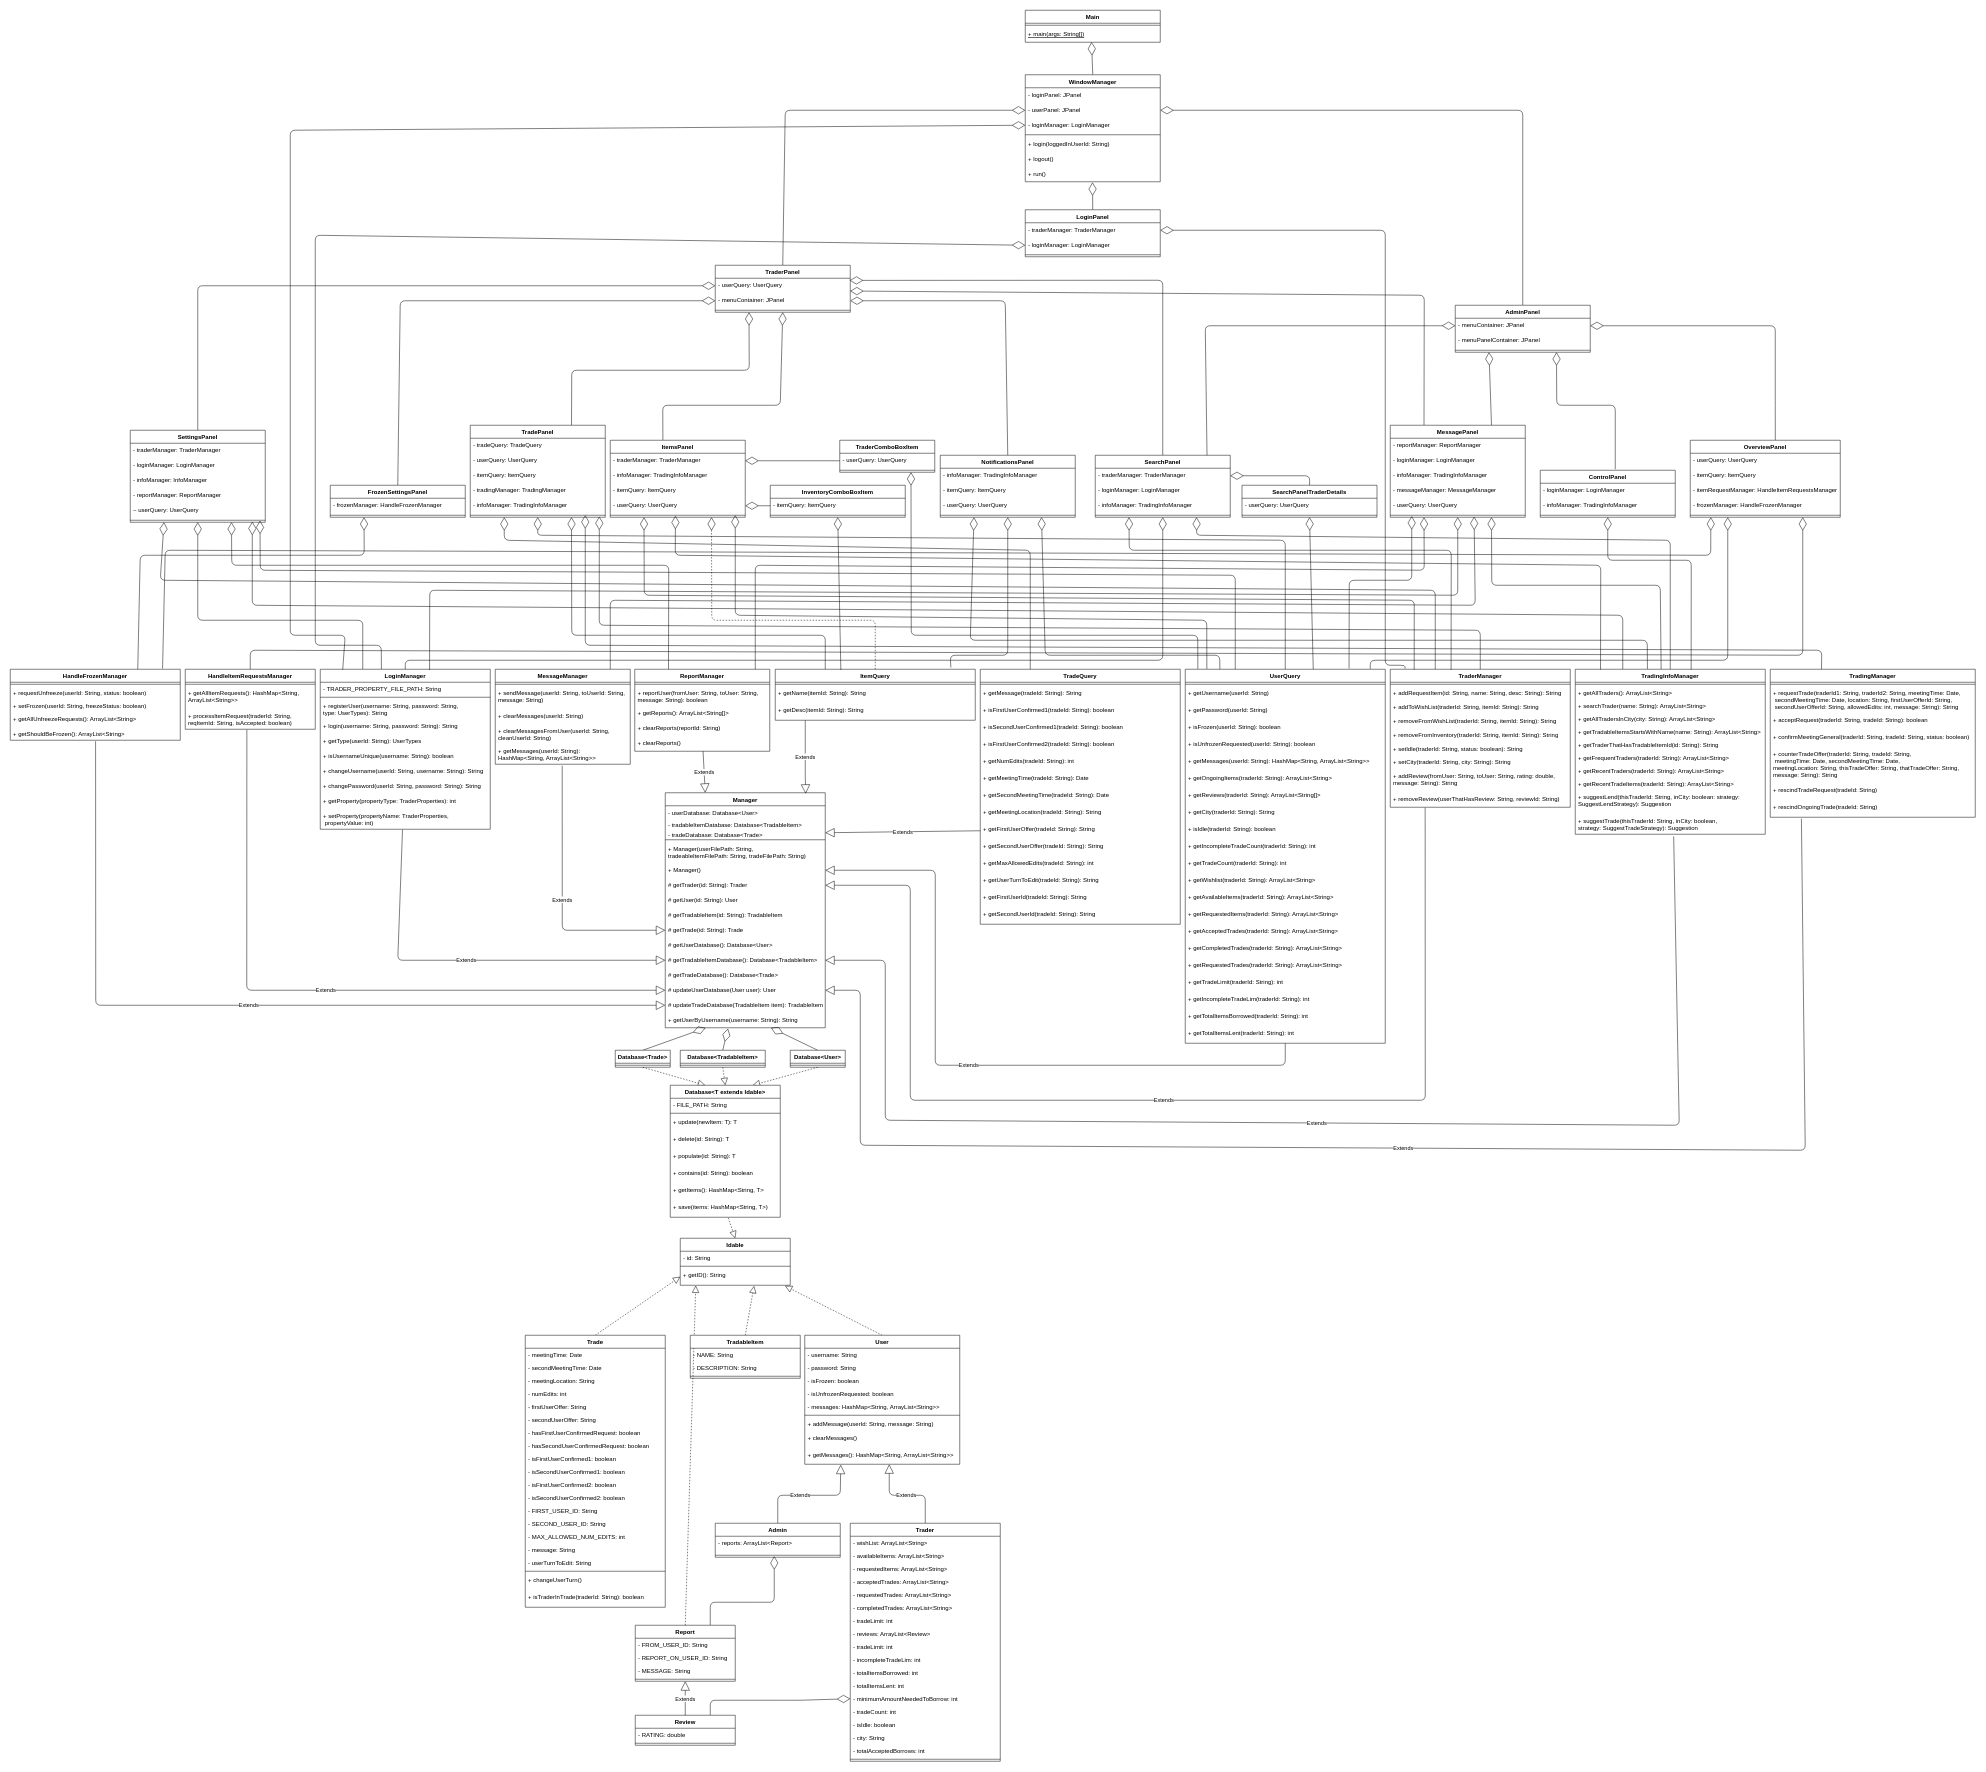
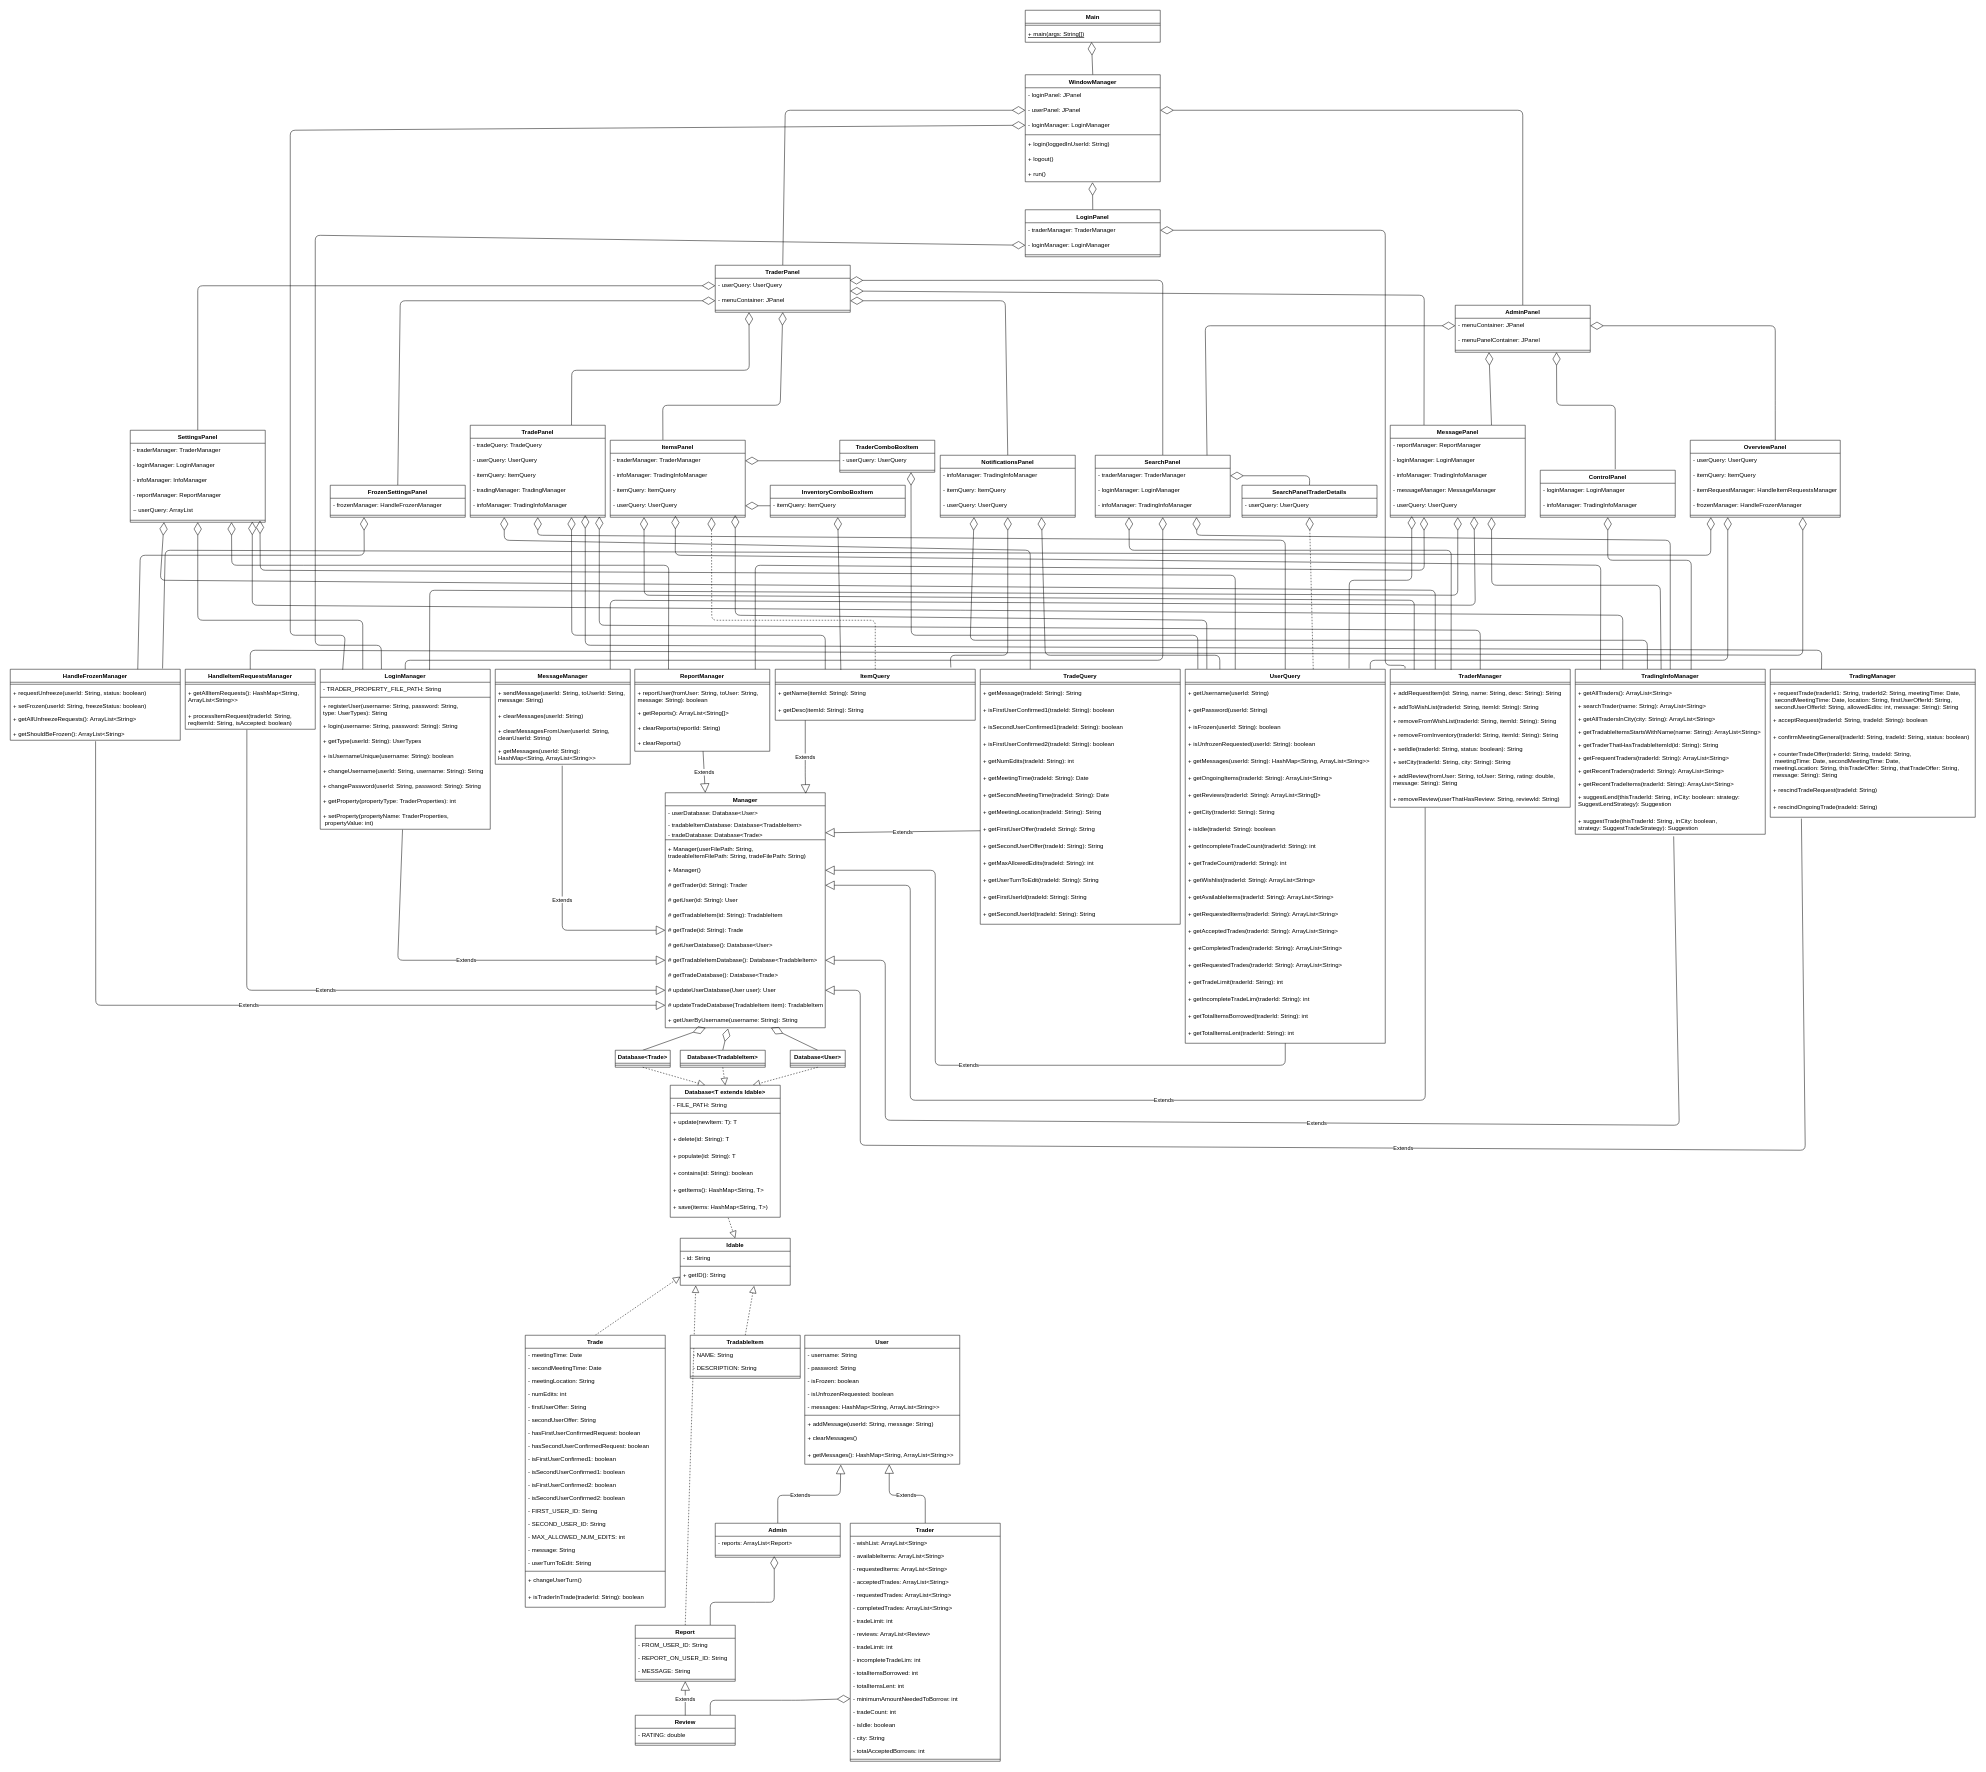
(168, 510) -> (167, 510)
(1312, 601) -> (1312, 601)
(835, 1311) -> none
